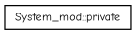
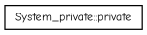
(68, 17) -> (74, 17)
